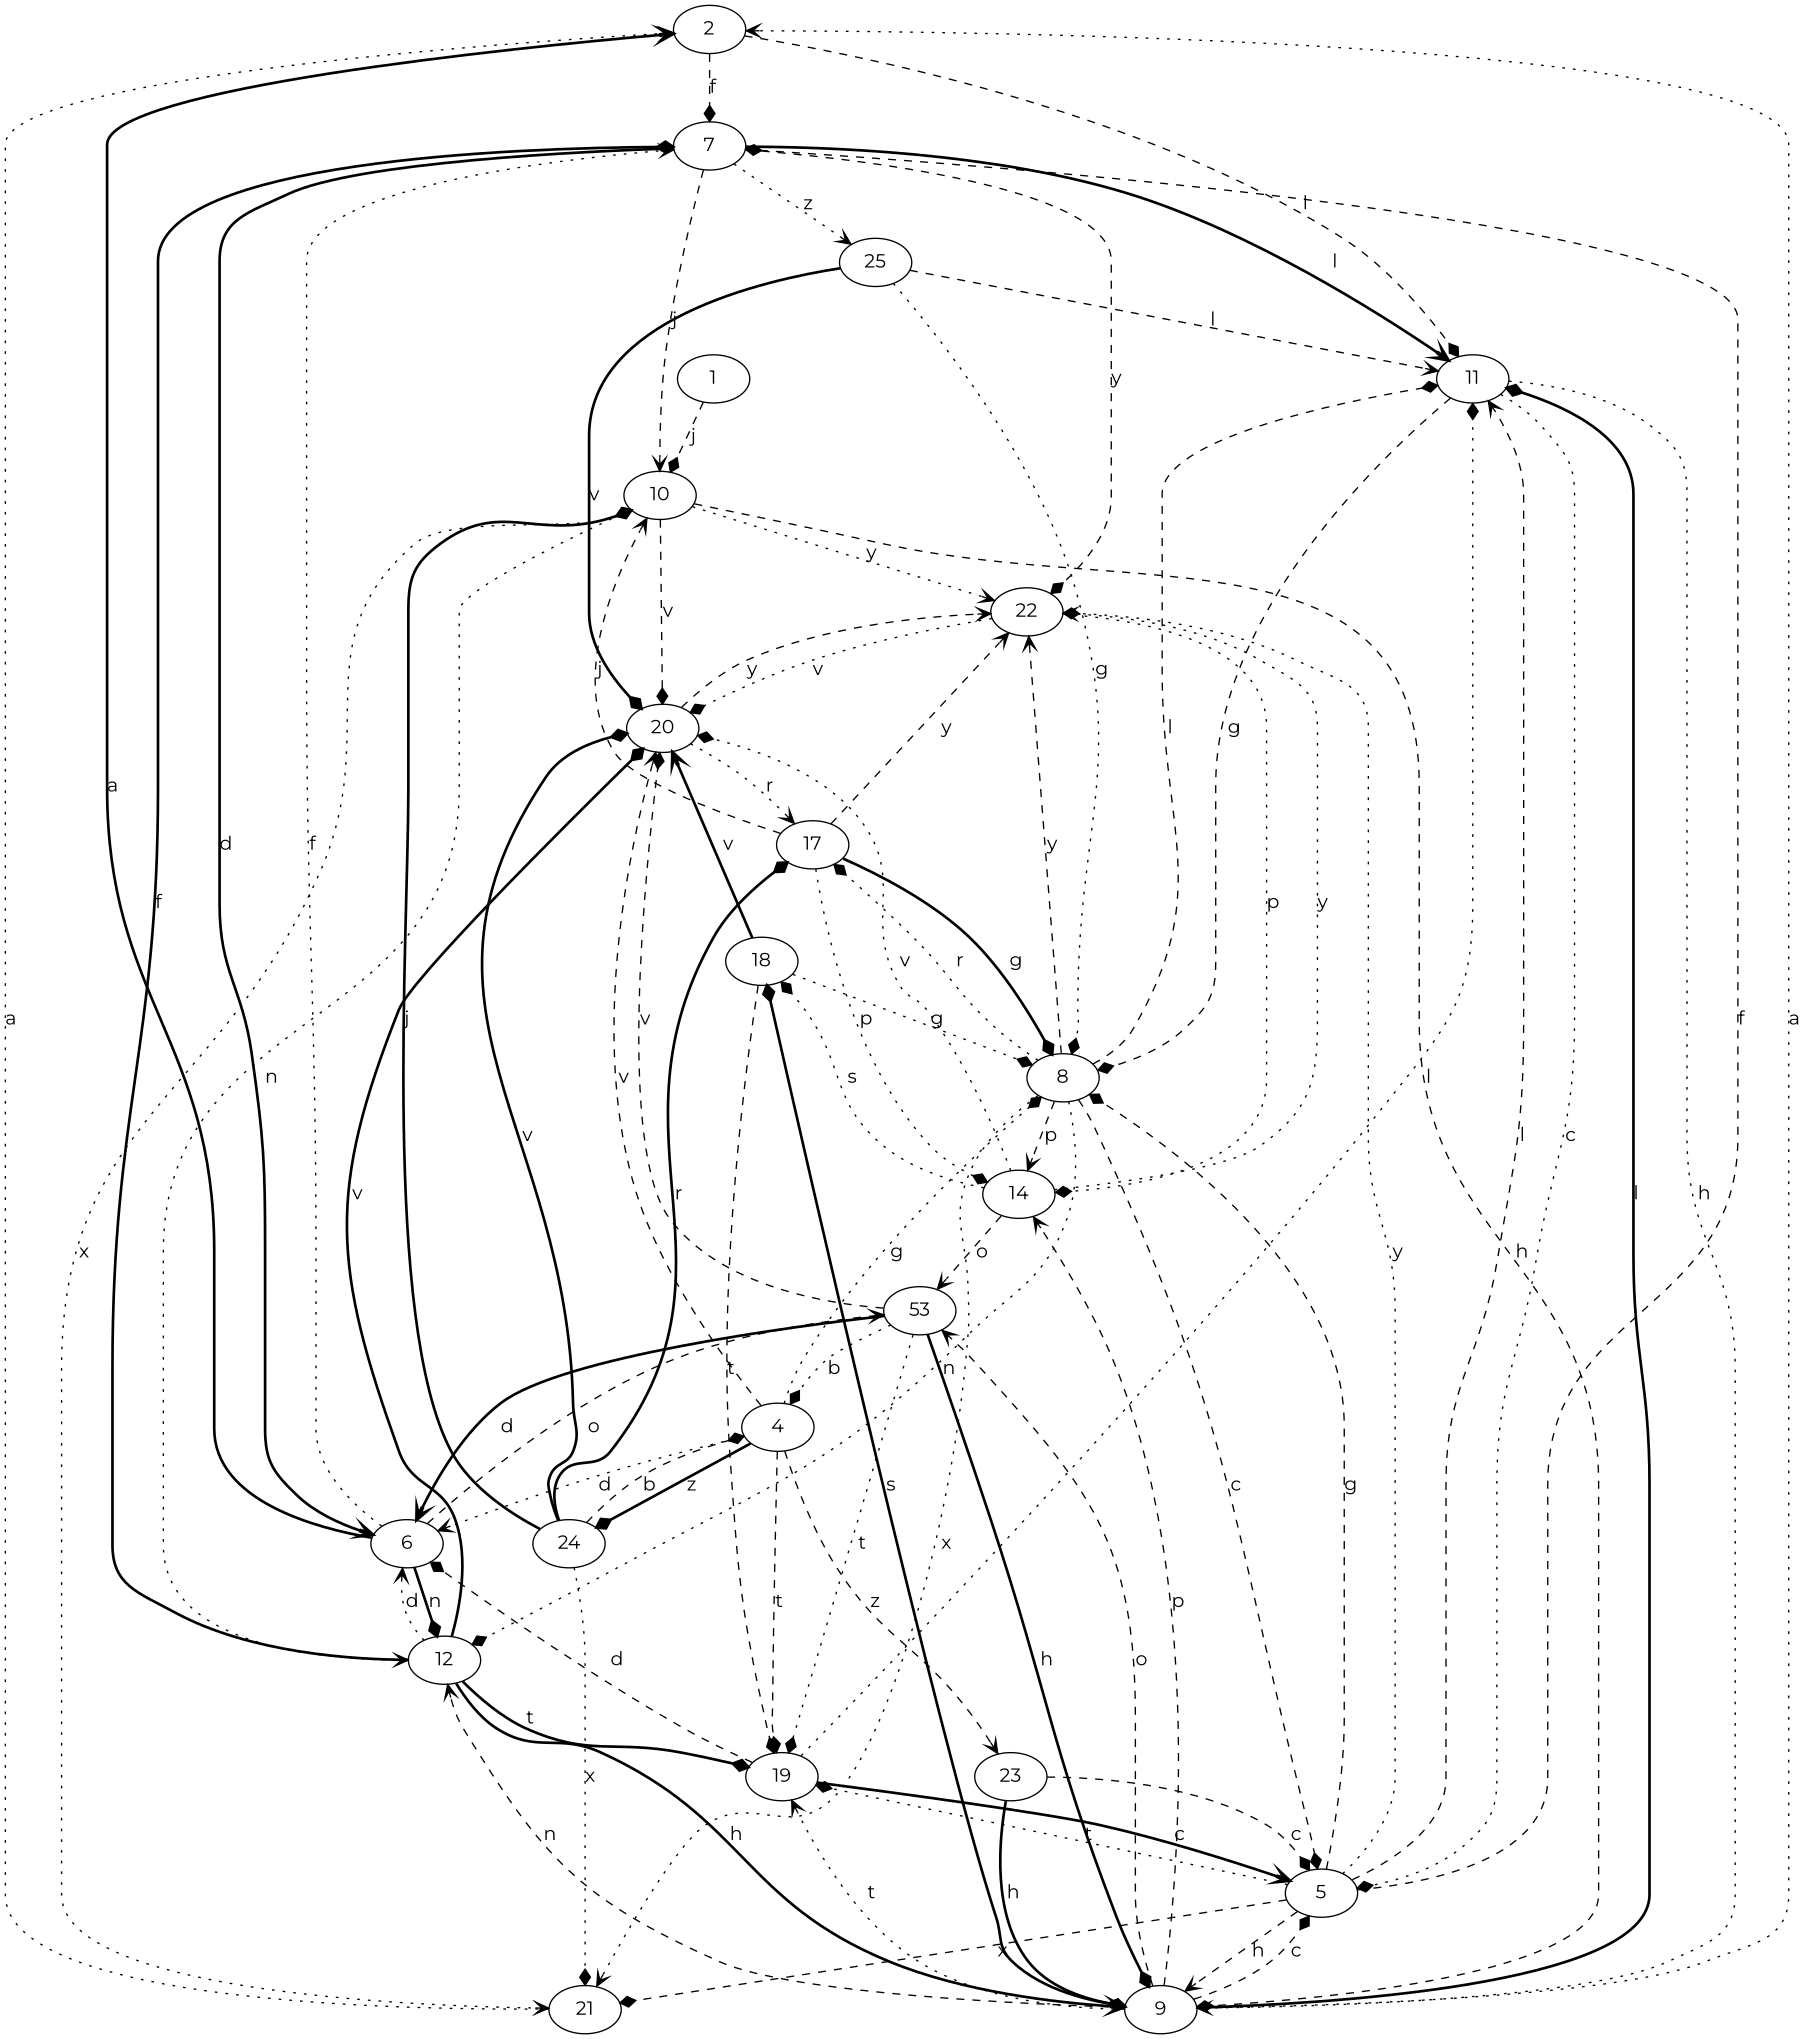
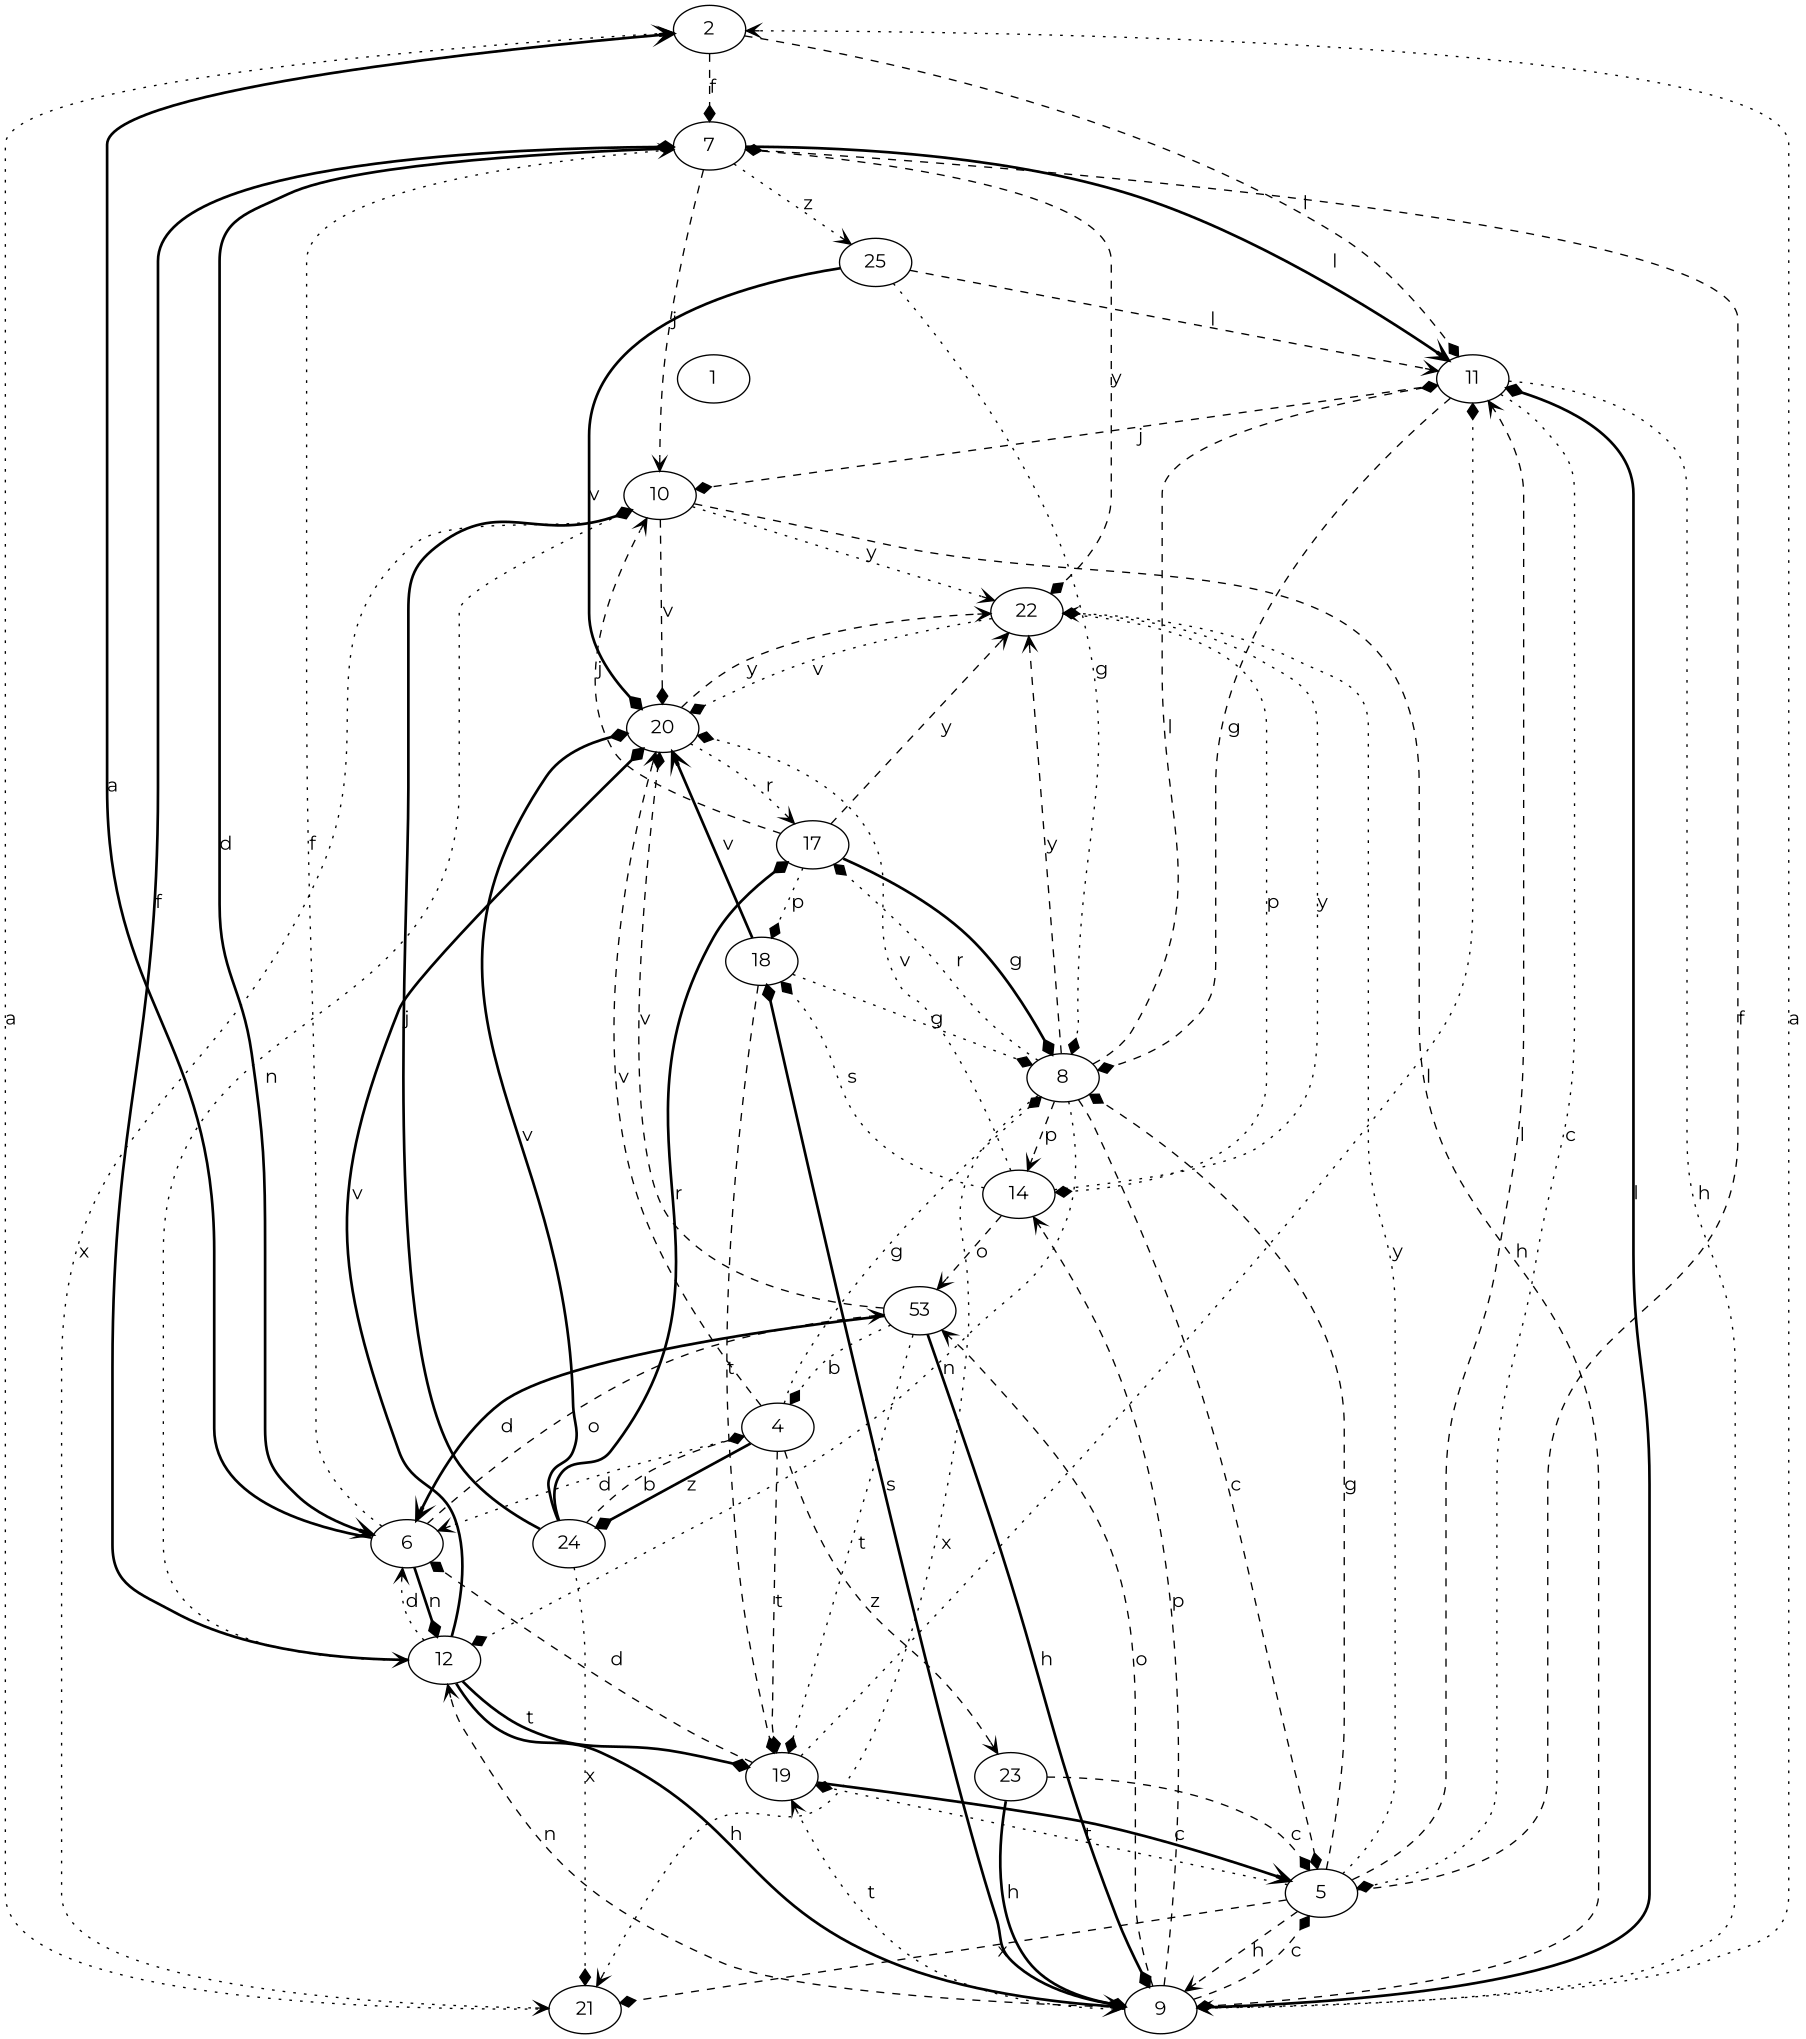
(690, 430) -> (1075, 436)
(864, 1040) -> (791, 896)
